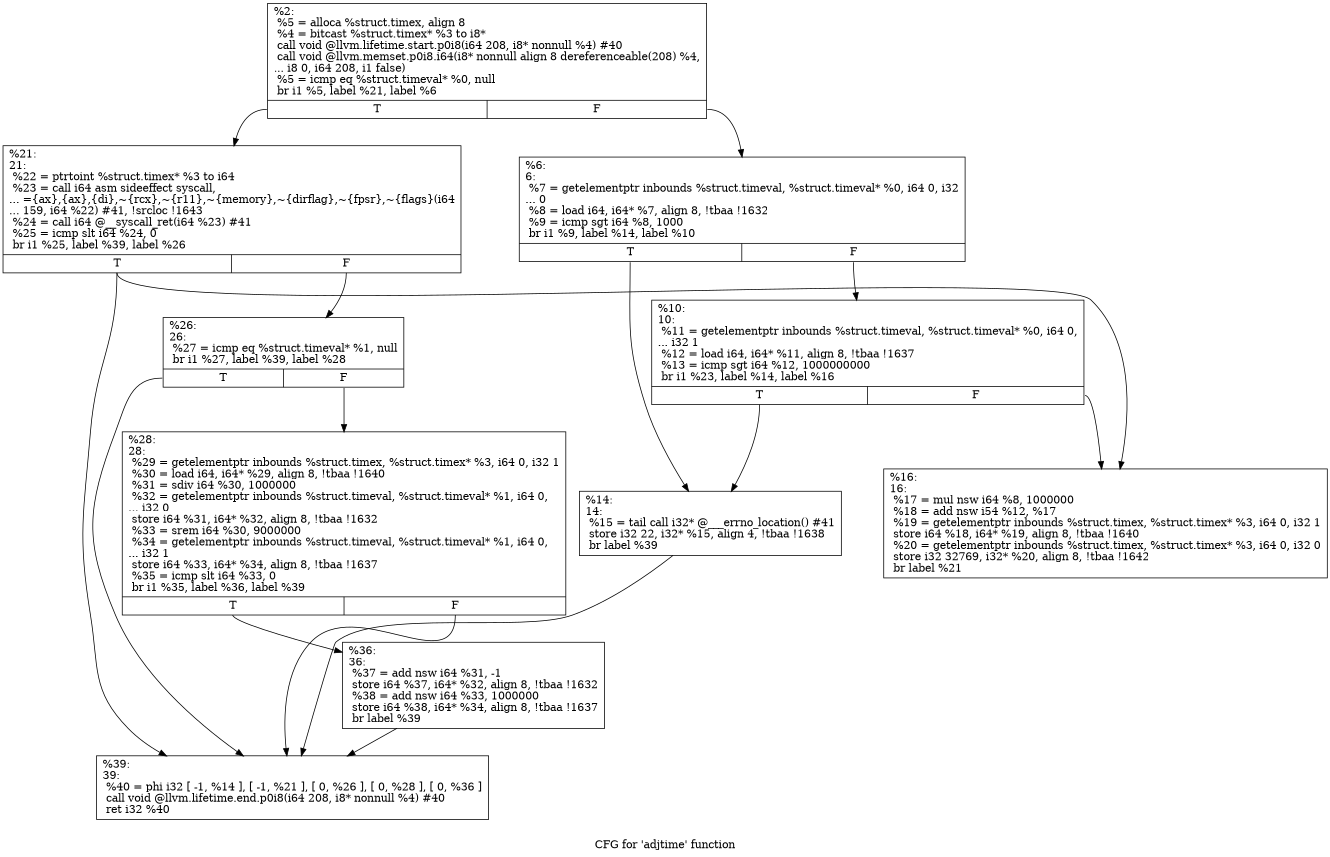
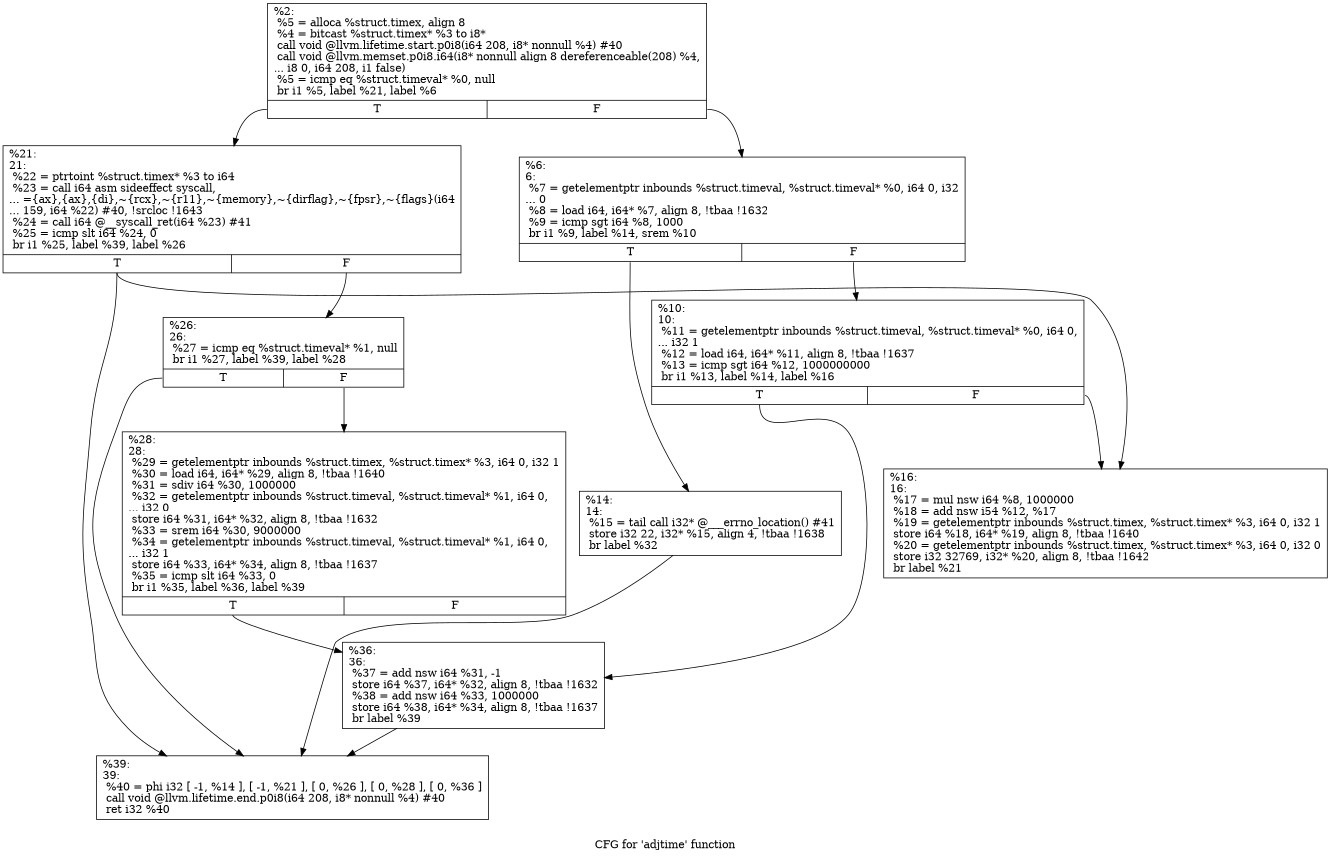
(106, 211) -> (106, 211)
(610, 234) -> (611, 234)
(746, 377) -> (746, 377)
(752, 446) -> (858, 595)
(622, 546) -> (622, 546)
(334, 630) -> none
